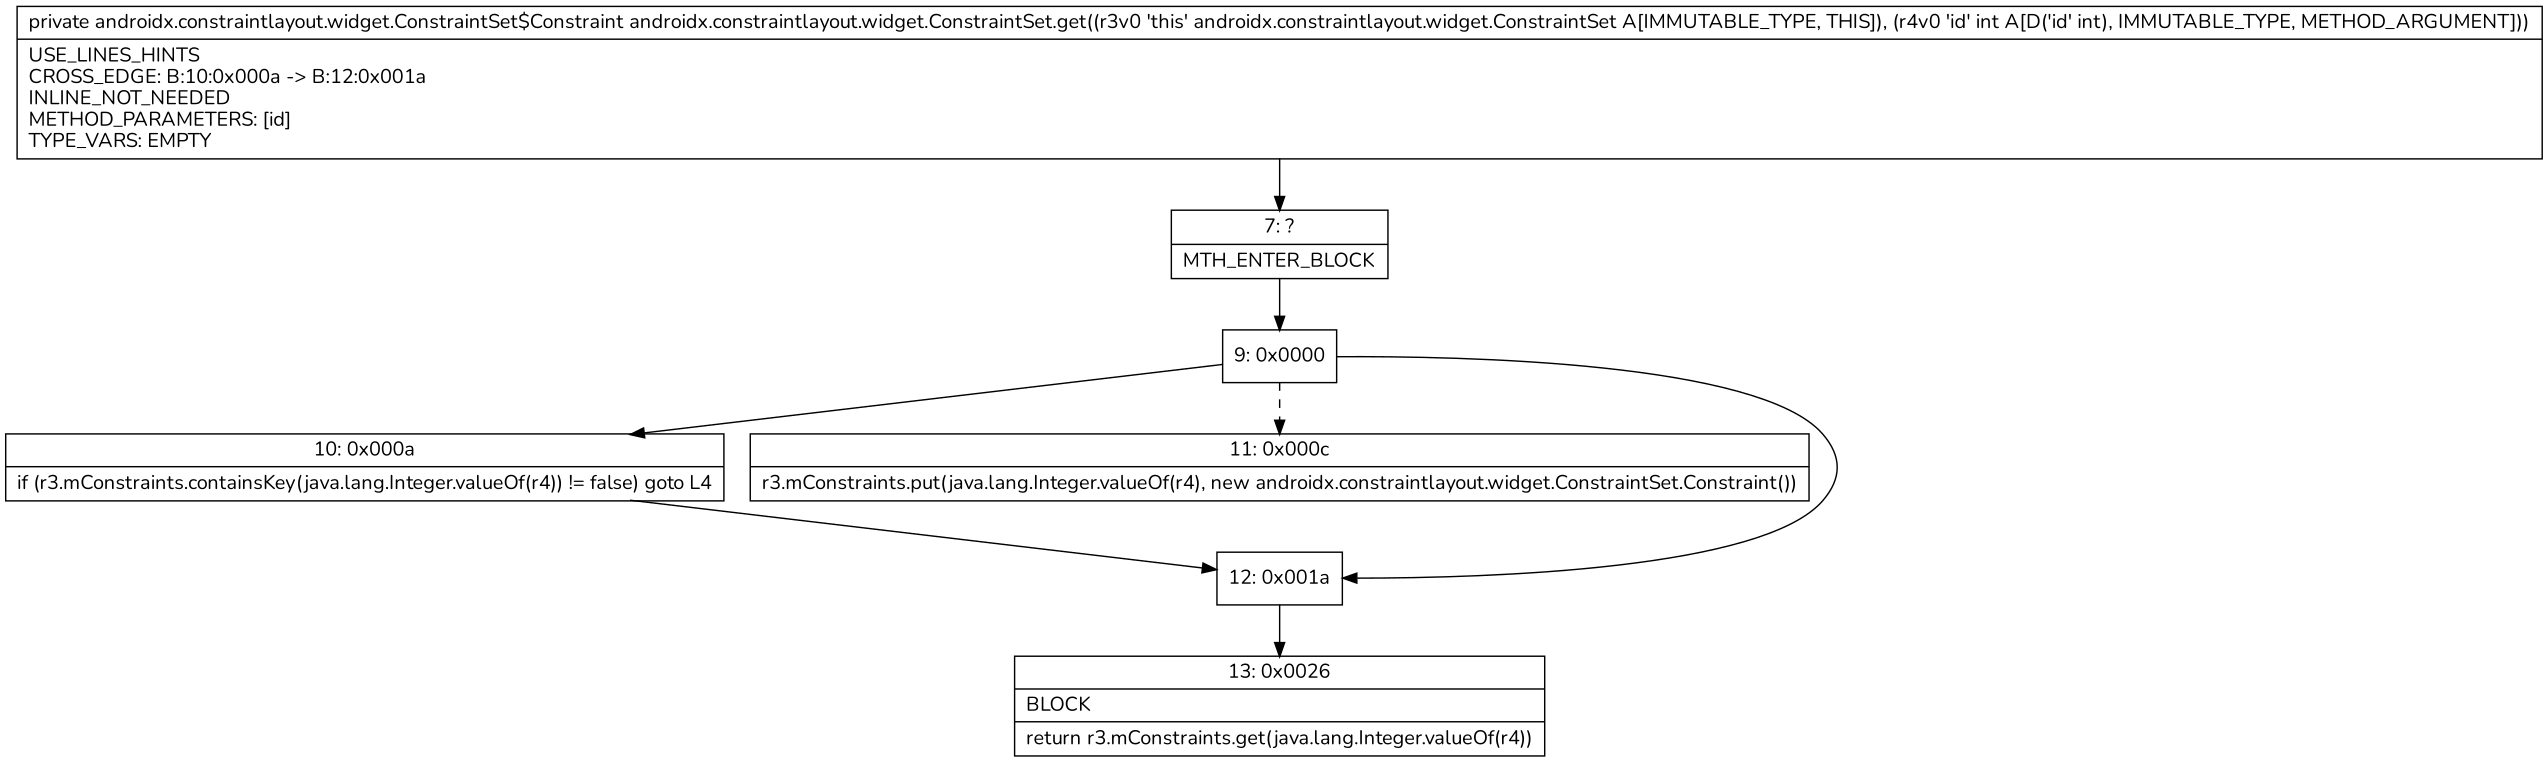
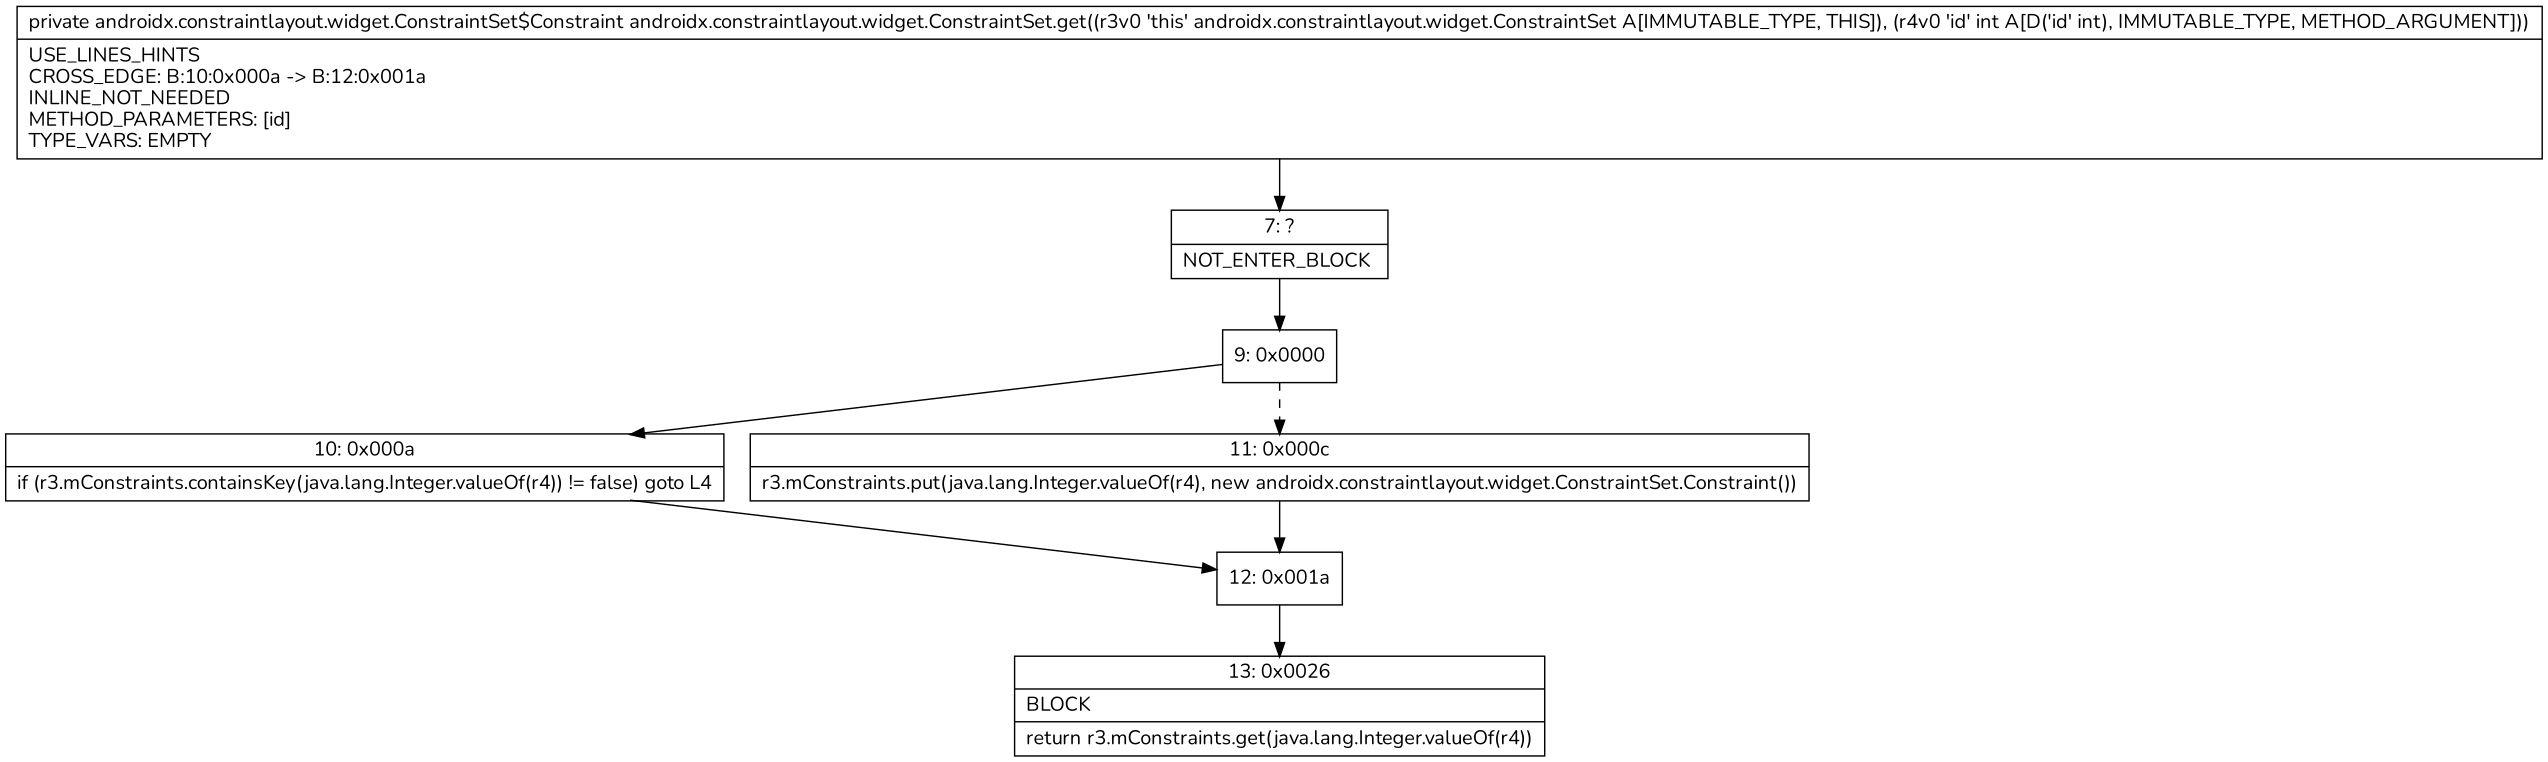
(1280, 261) -> (1278, 261)
(1836, 457) -> (1280, 519)
